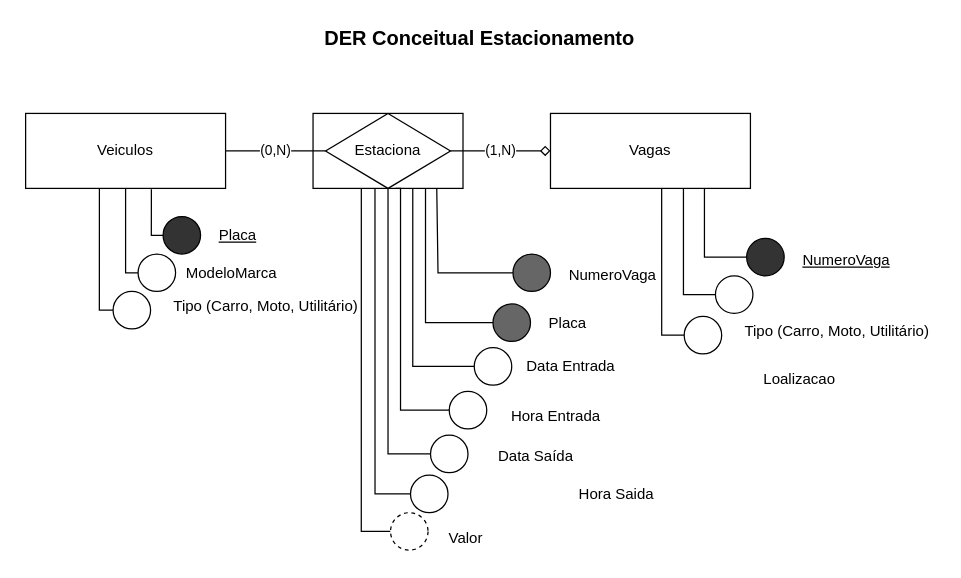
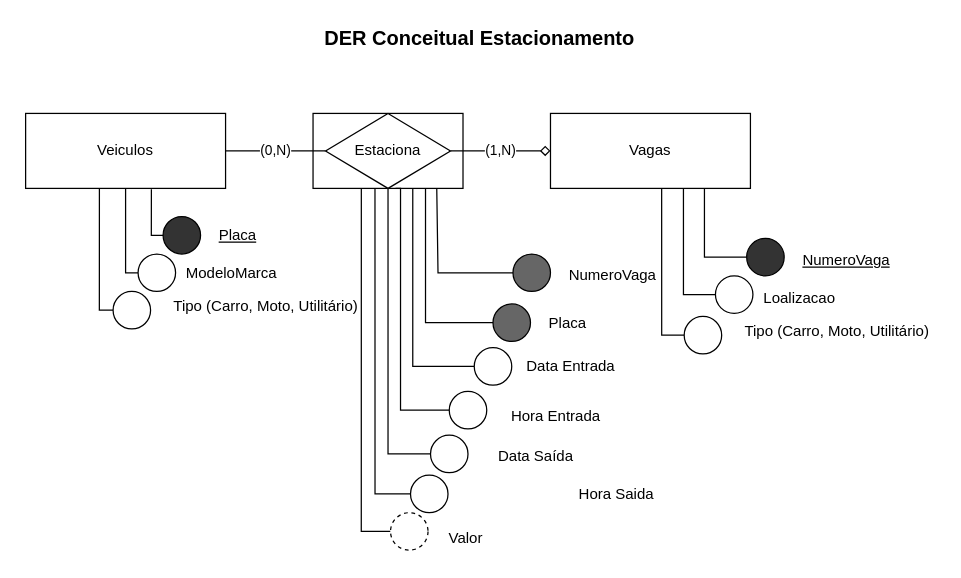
(800, 379) -> (800, 298)
